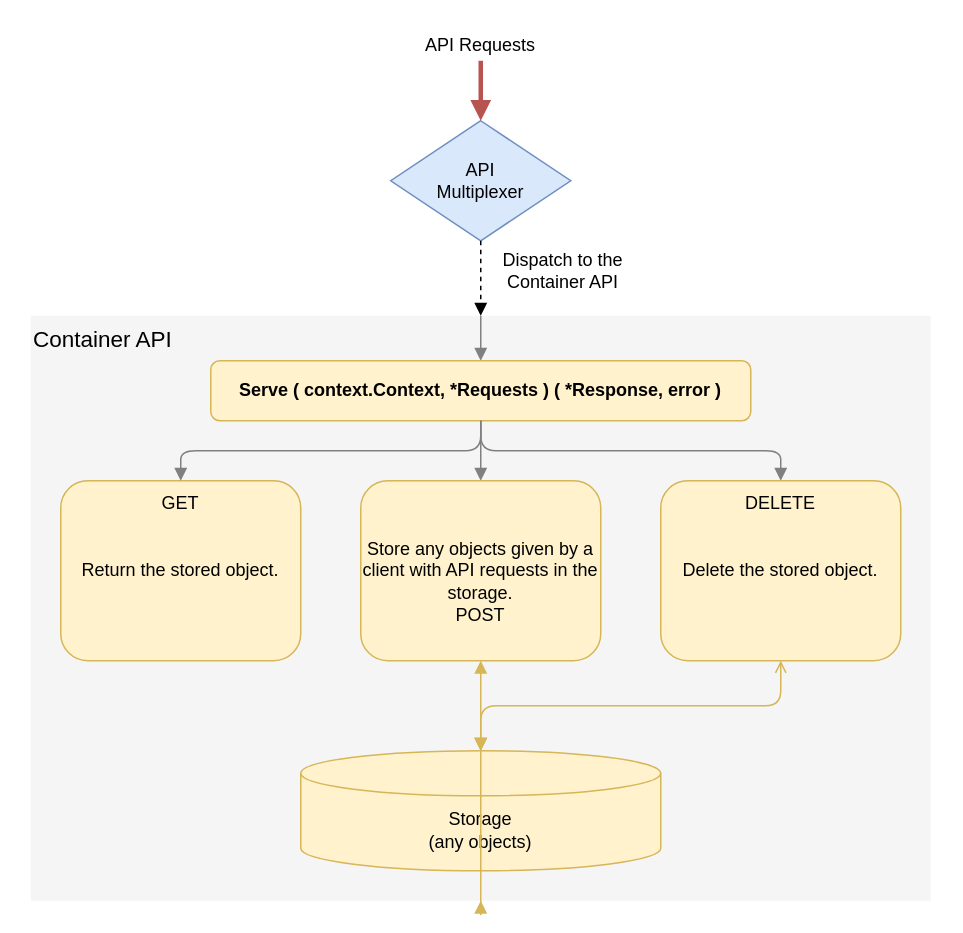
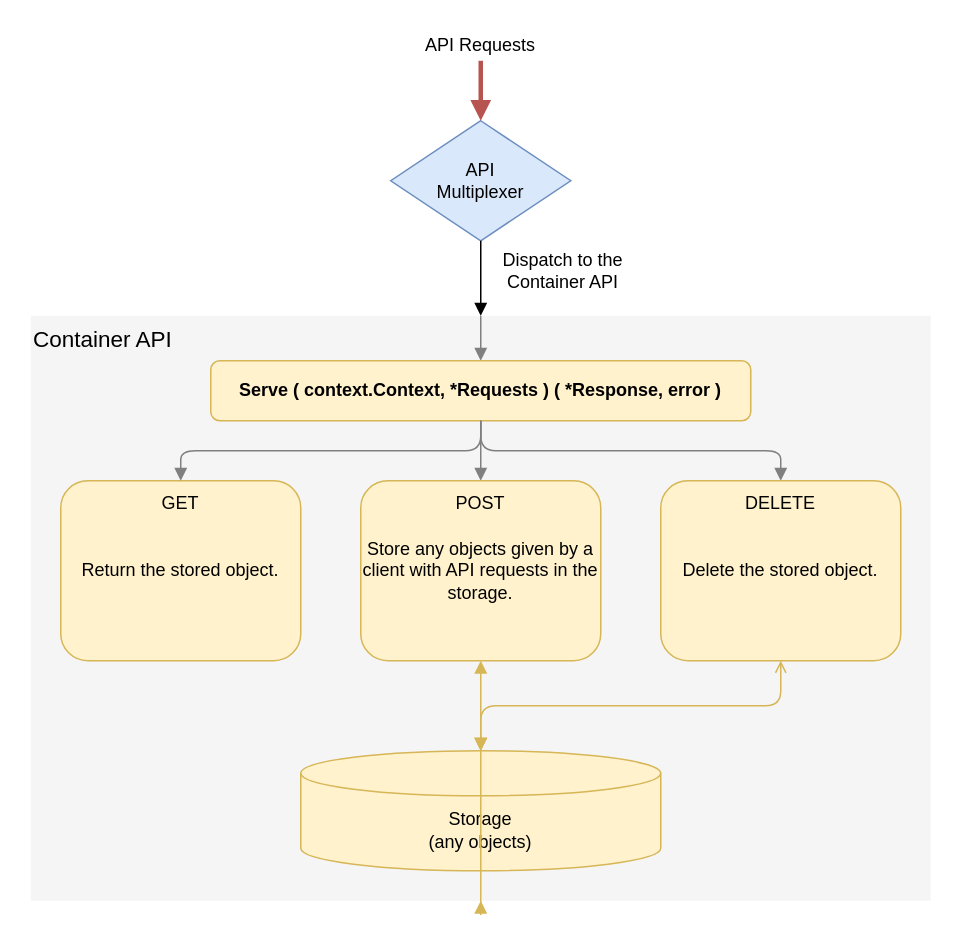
(481, 273) -> (481, 273)
(481, 616) -> (481, 503)
